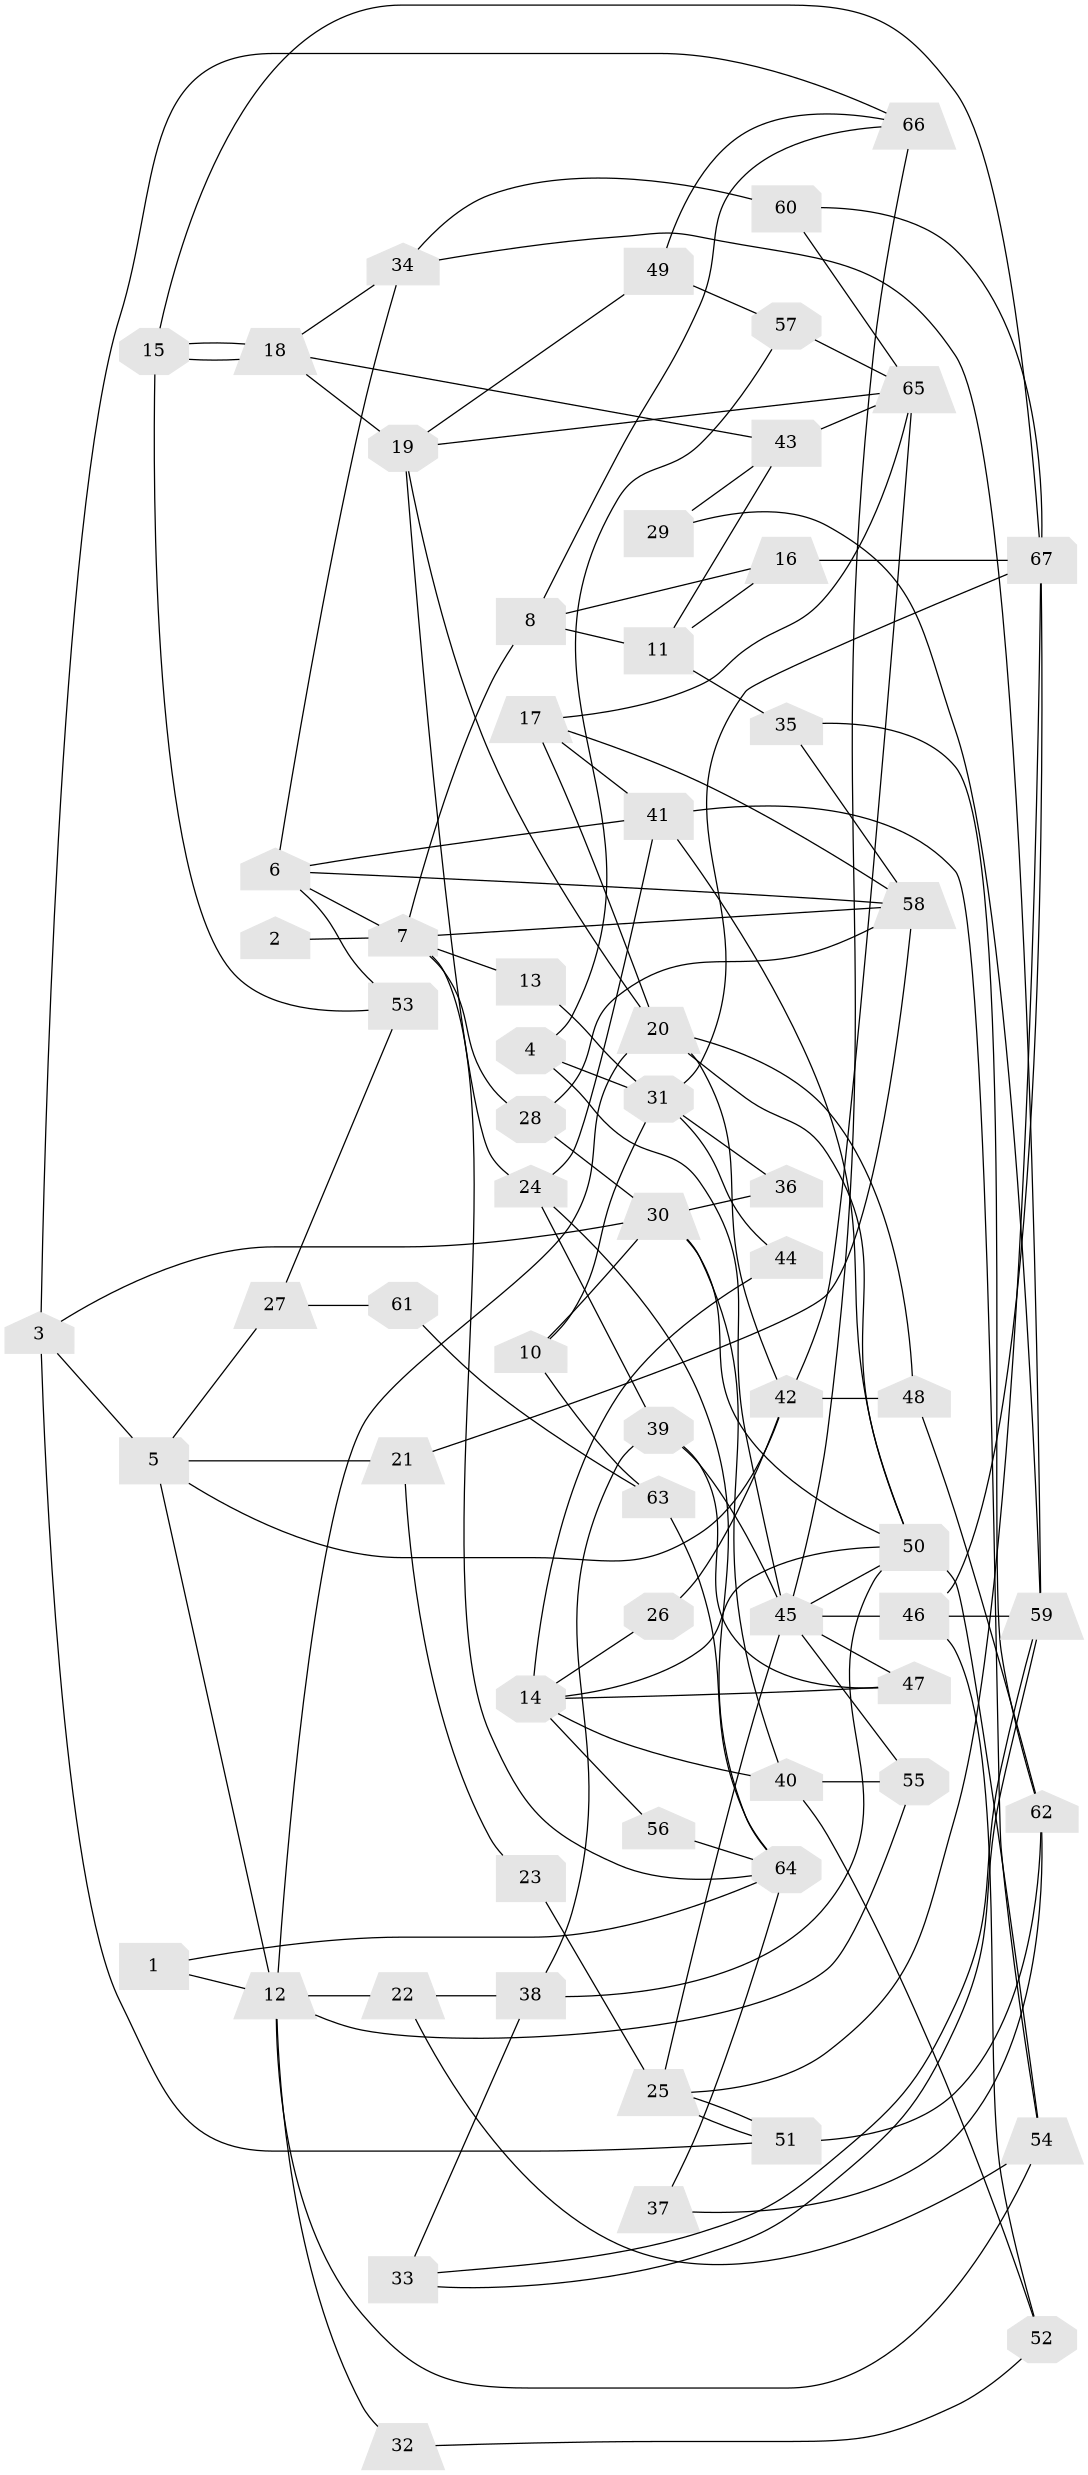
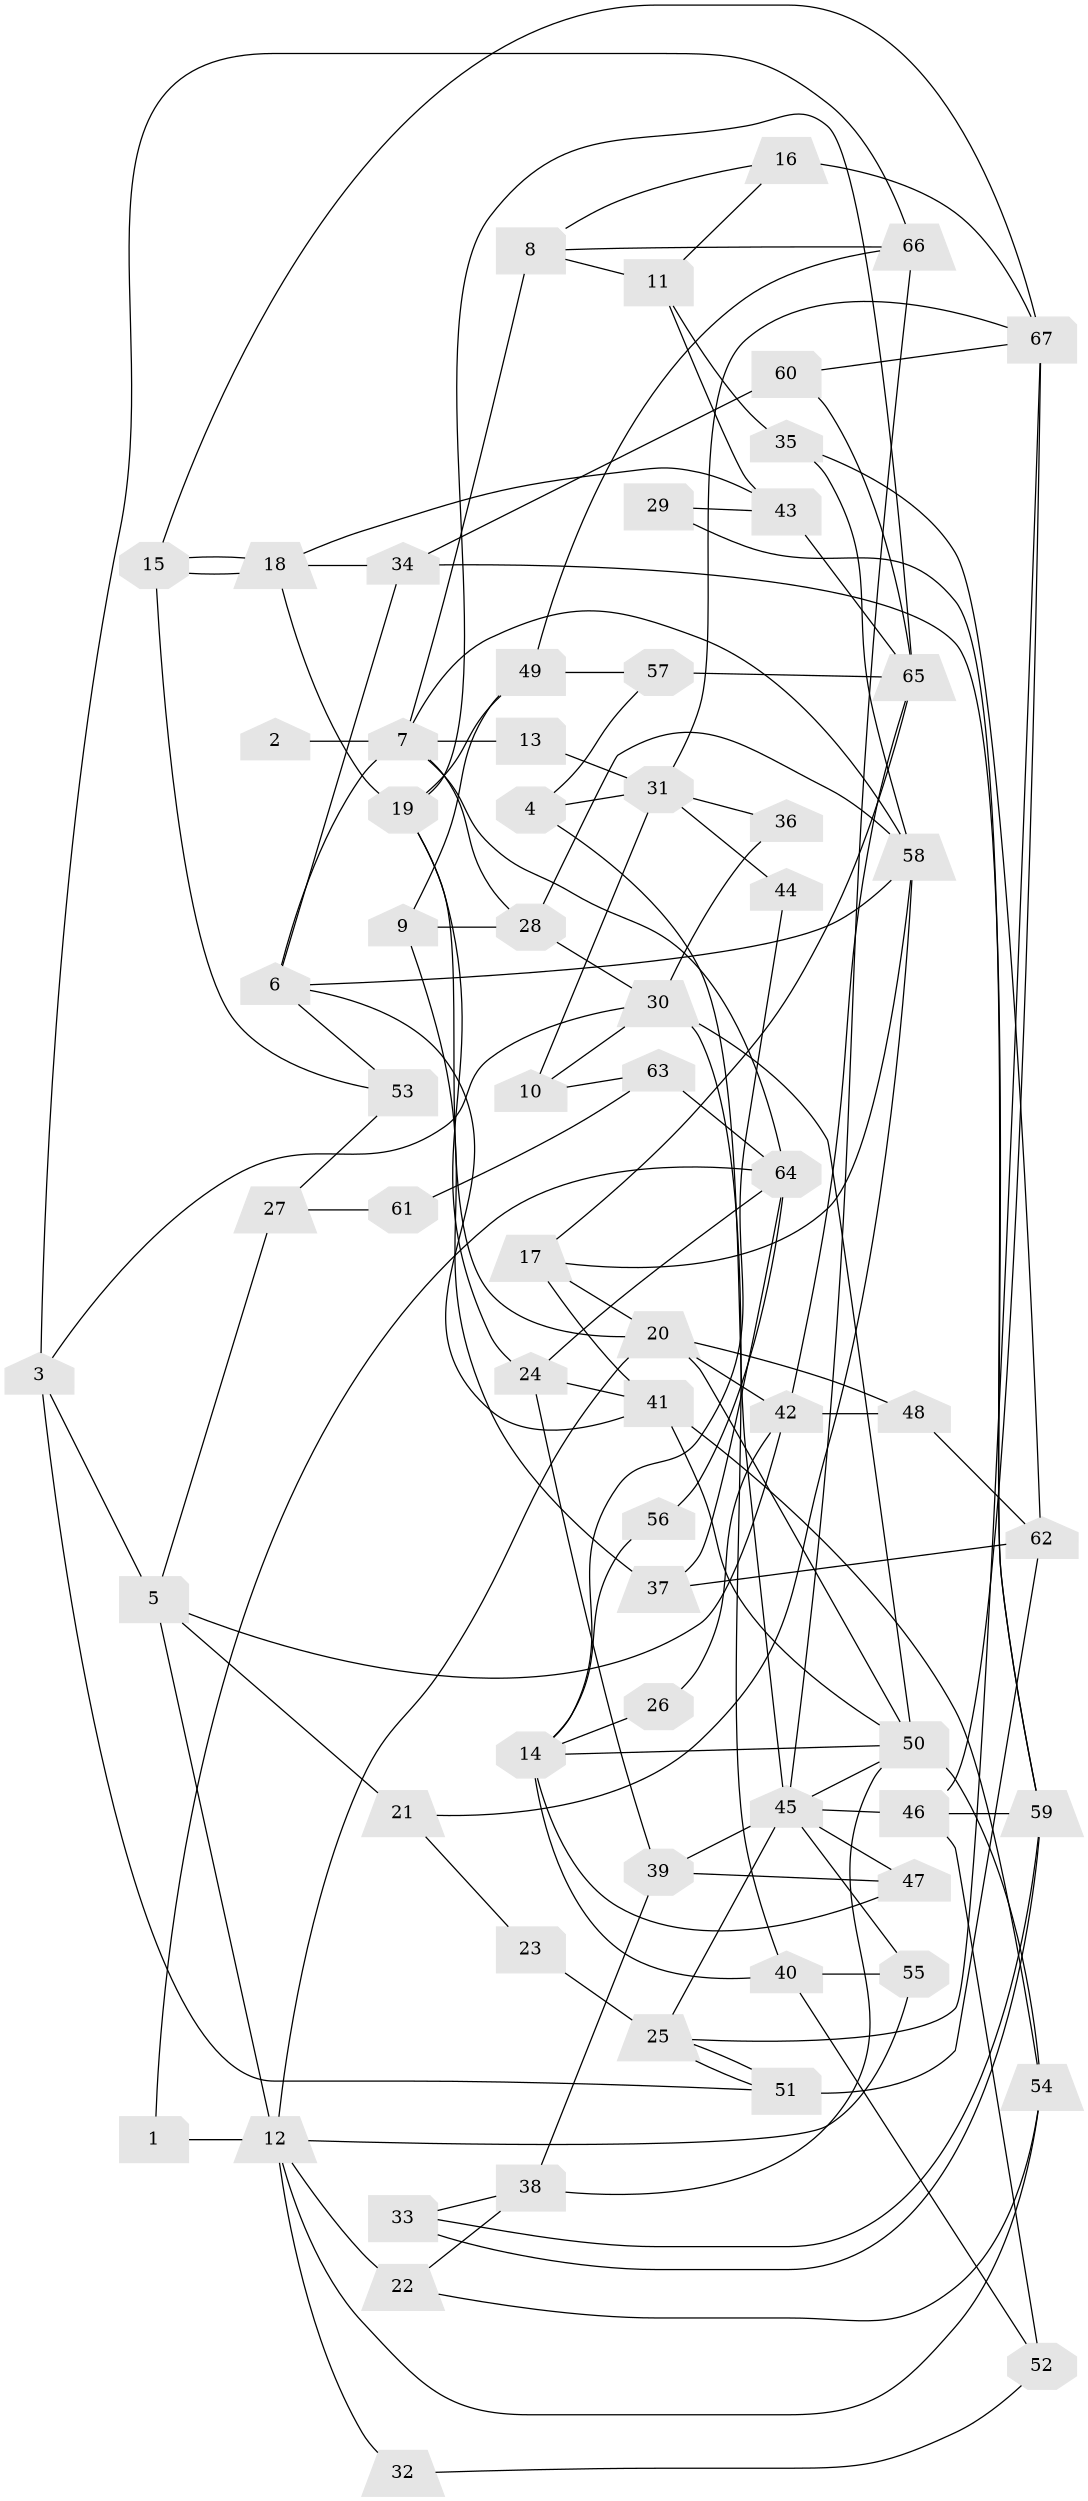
none -> (403, 927)
